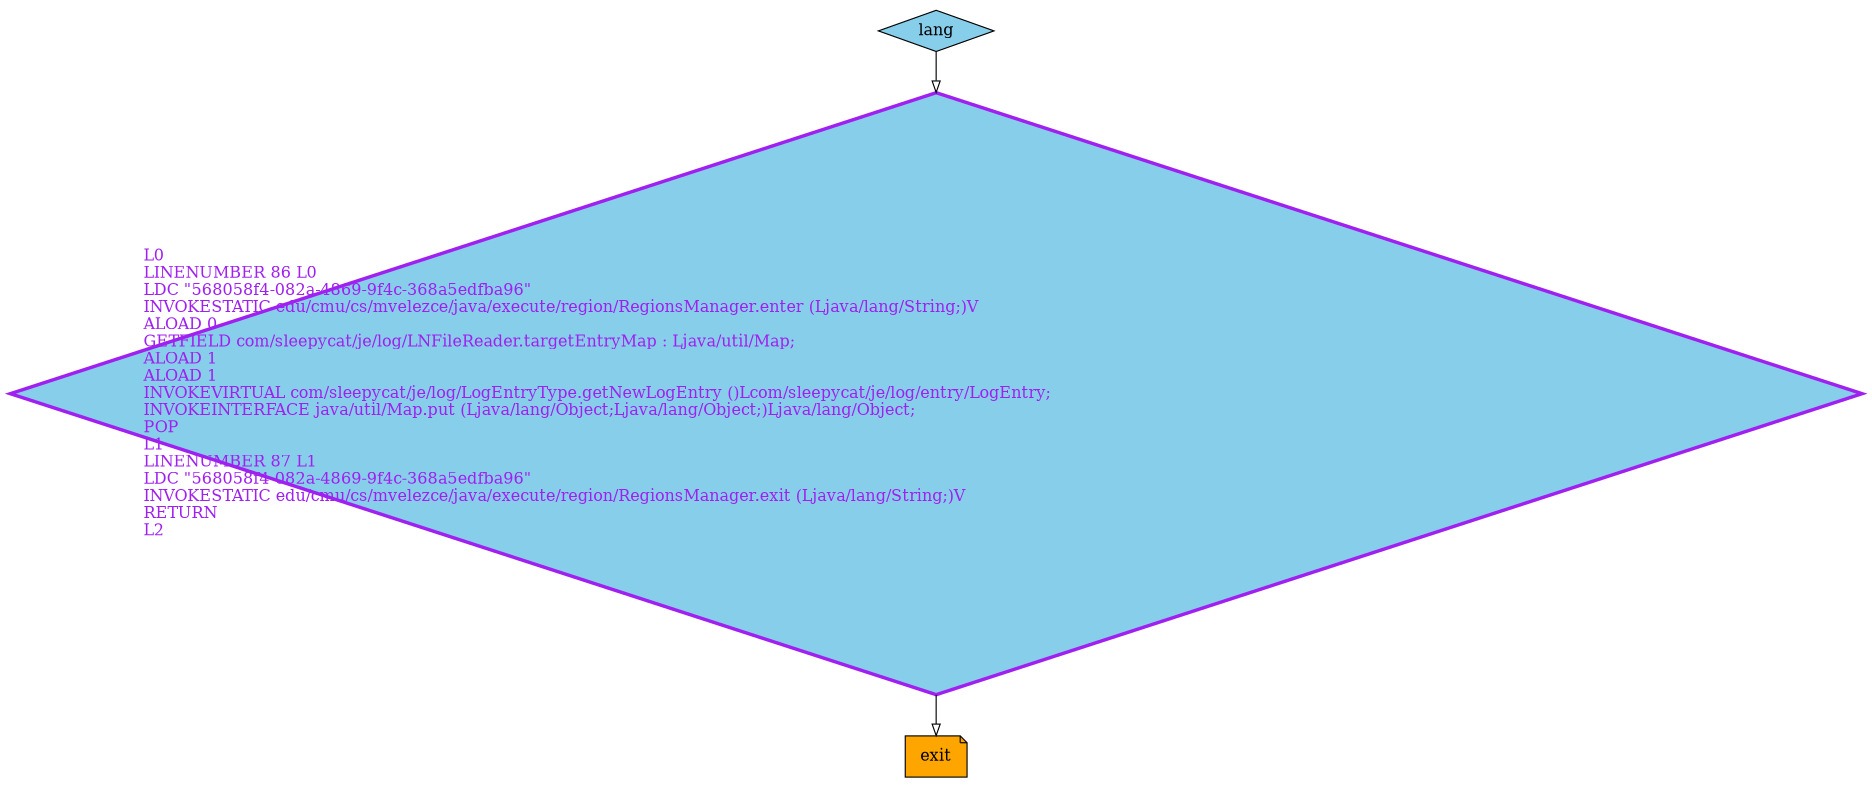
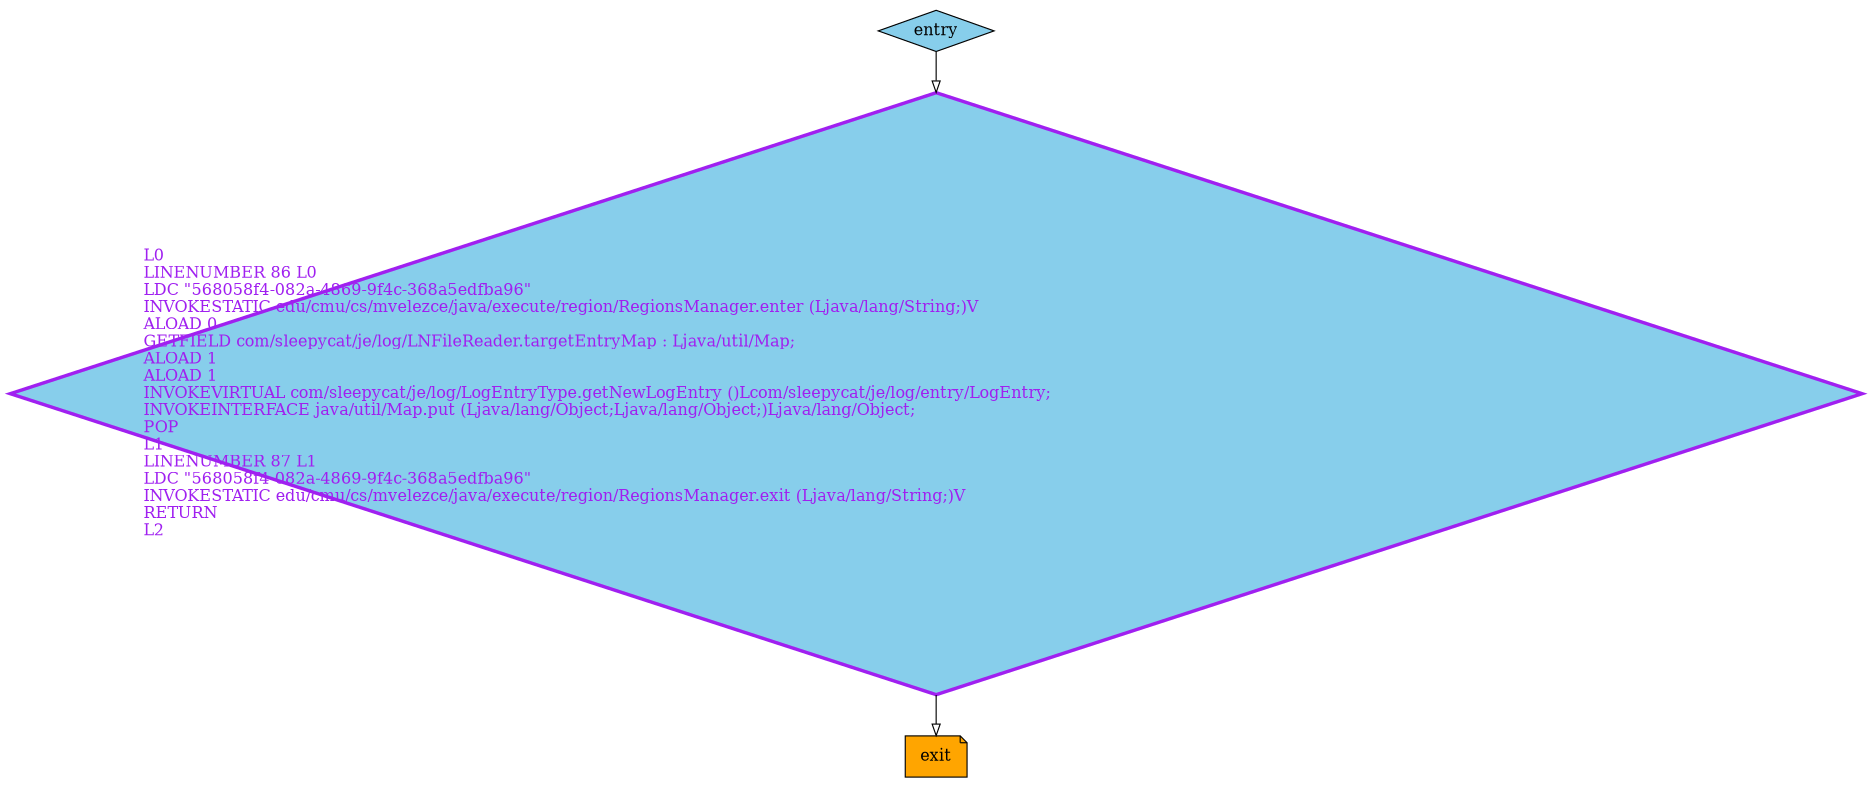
(936, 31) -> (936, 31)
